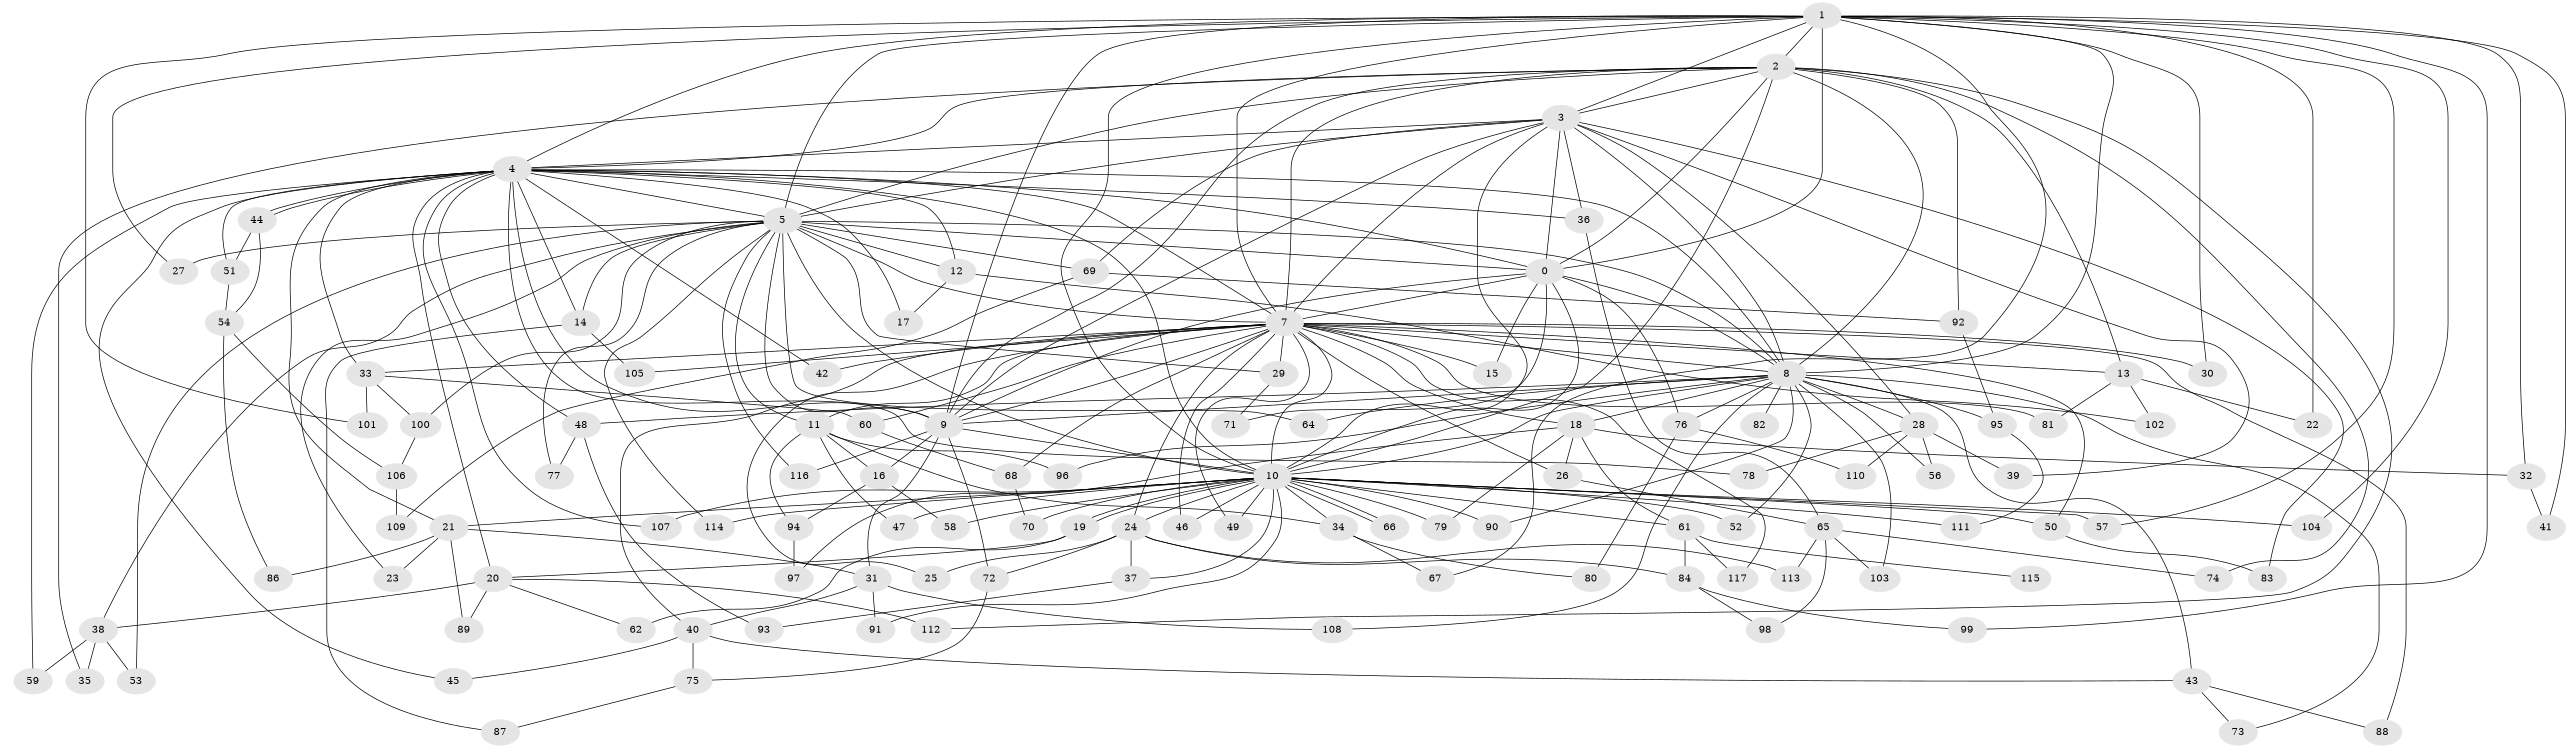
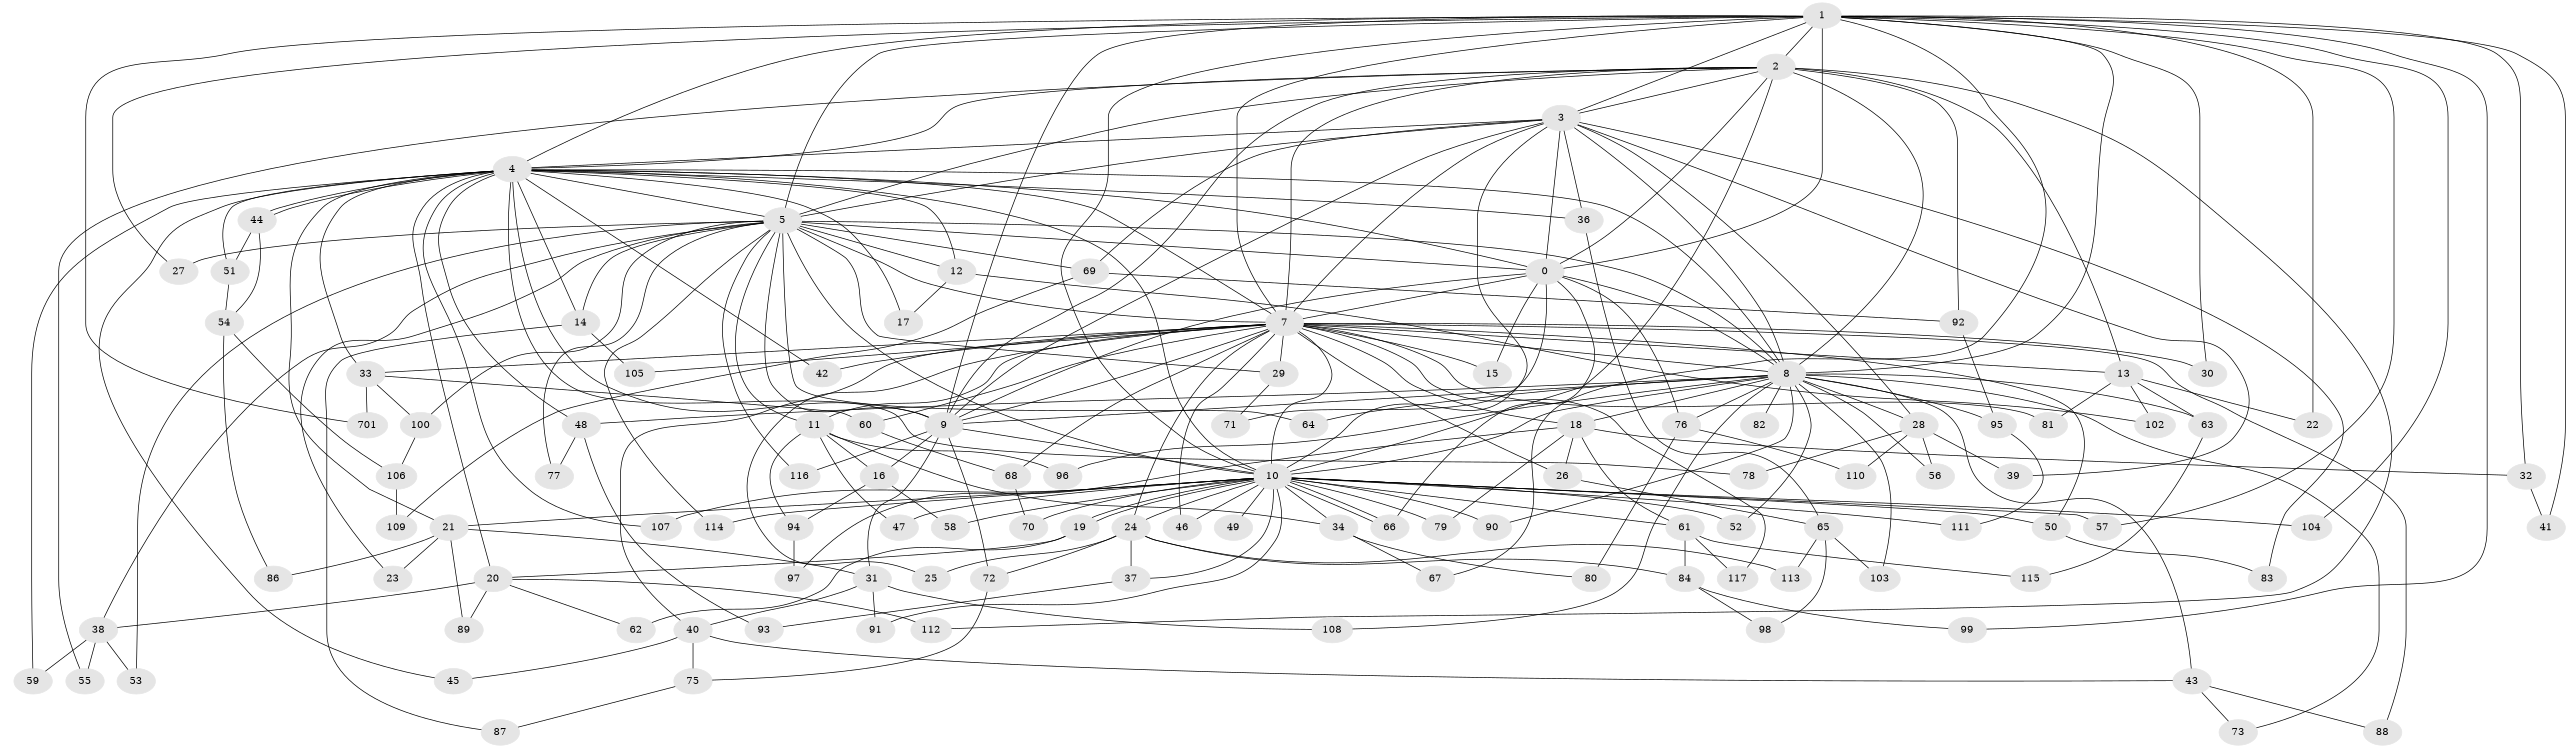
(1215, 404) -> none
(1442, 414) -> (1482, 425)
(367, 425) -> (367, 425)
none -> (2208, 425)
(2213, 579) -> none
(85, 681) -> (85, 681)
